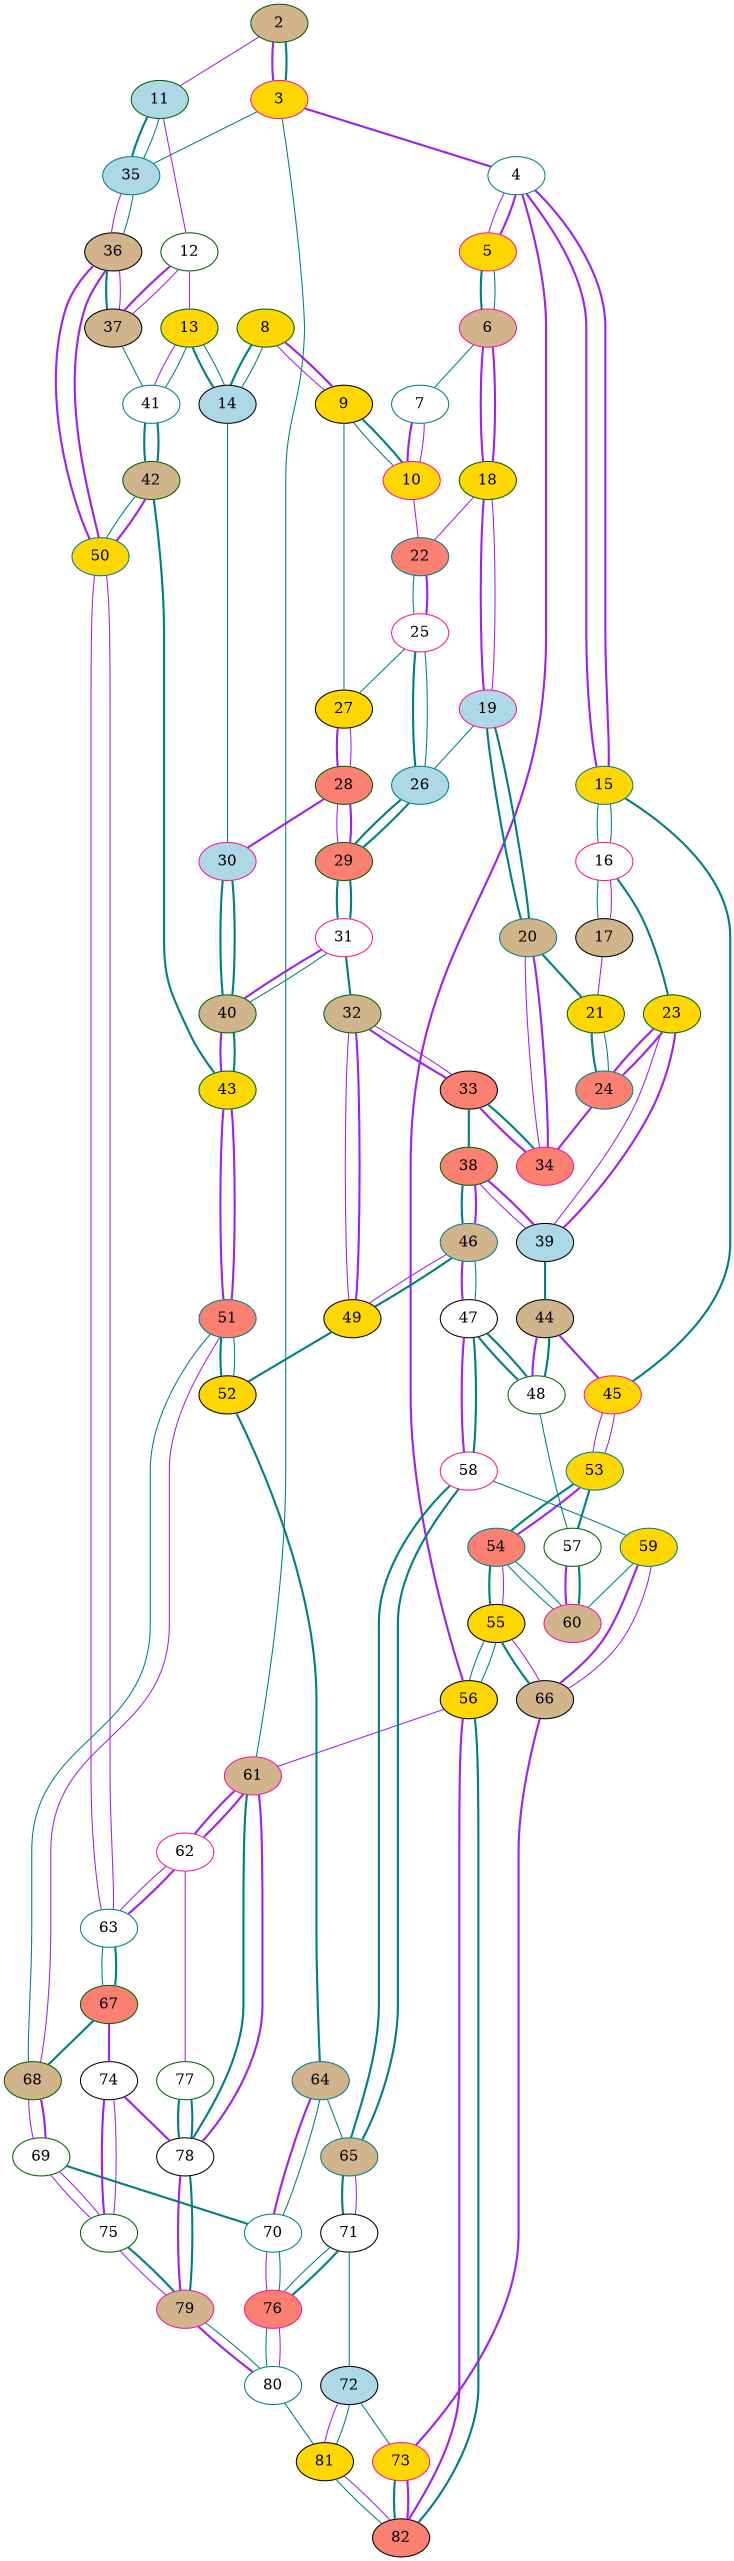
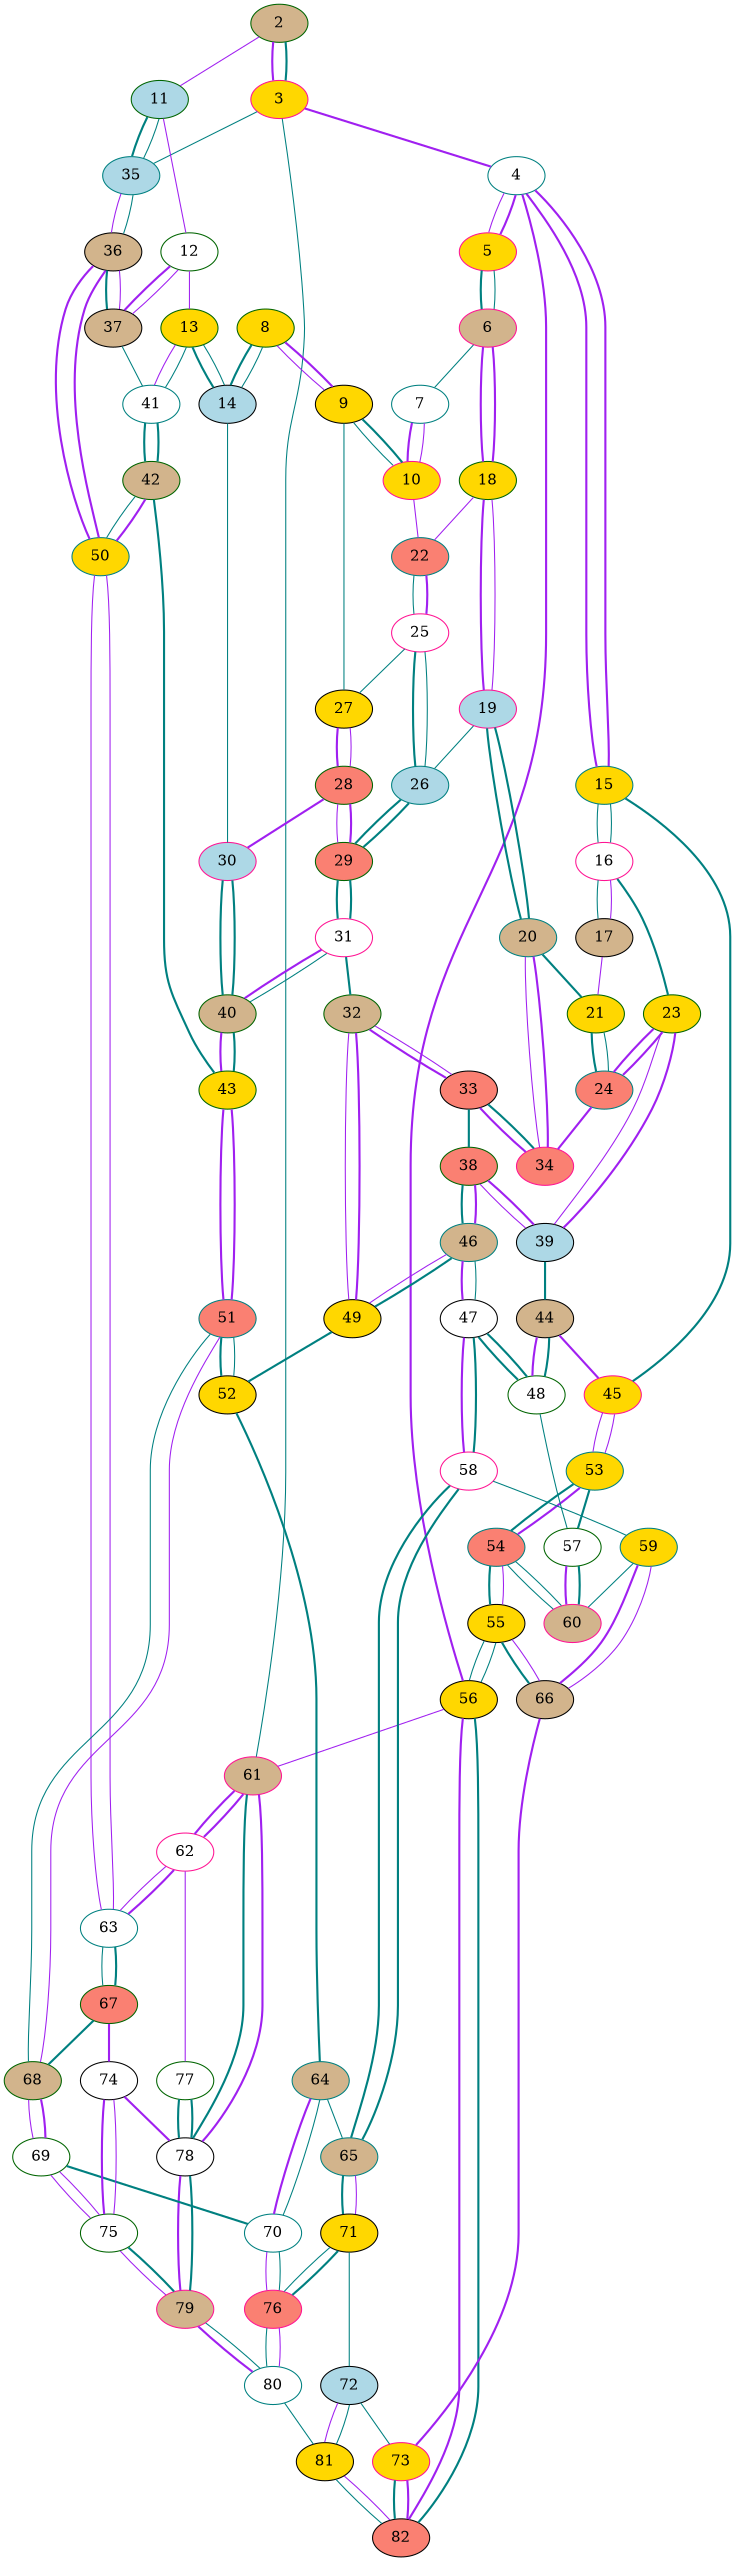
(349, 2233) -> (349, 2233)
